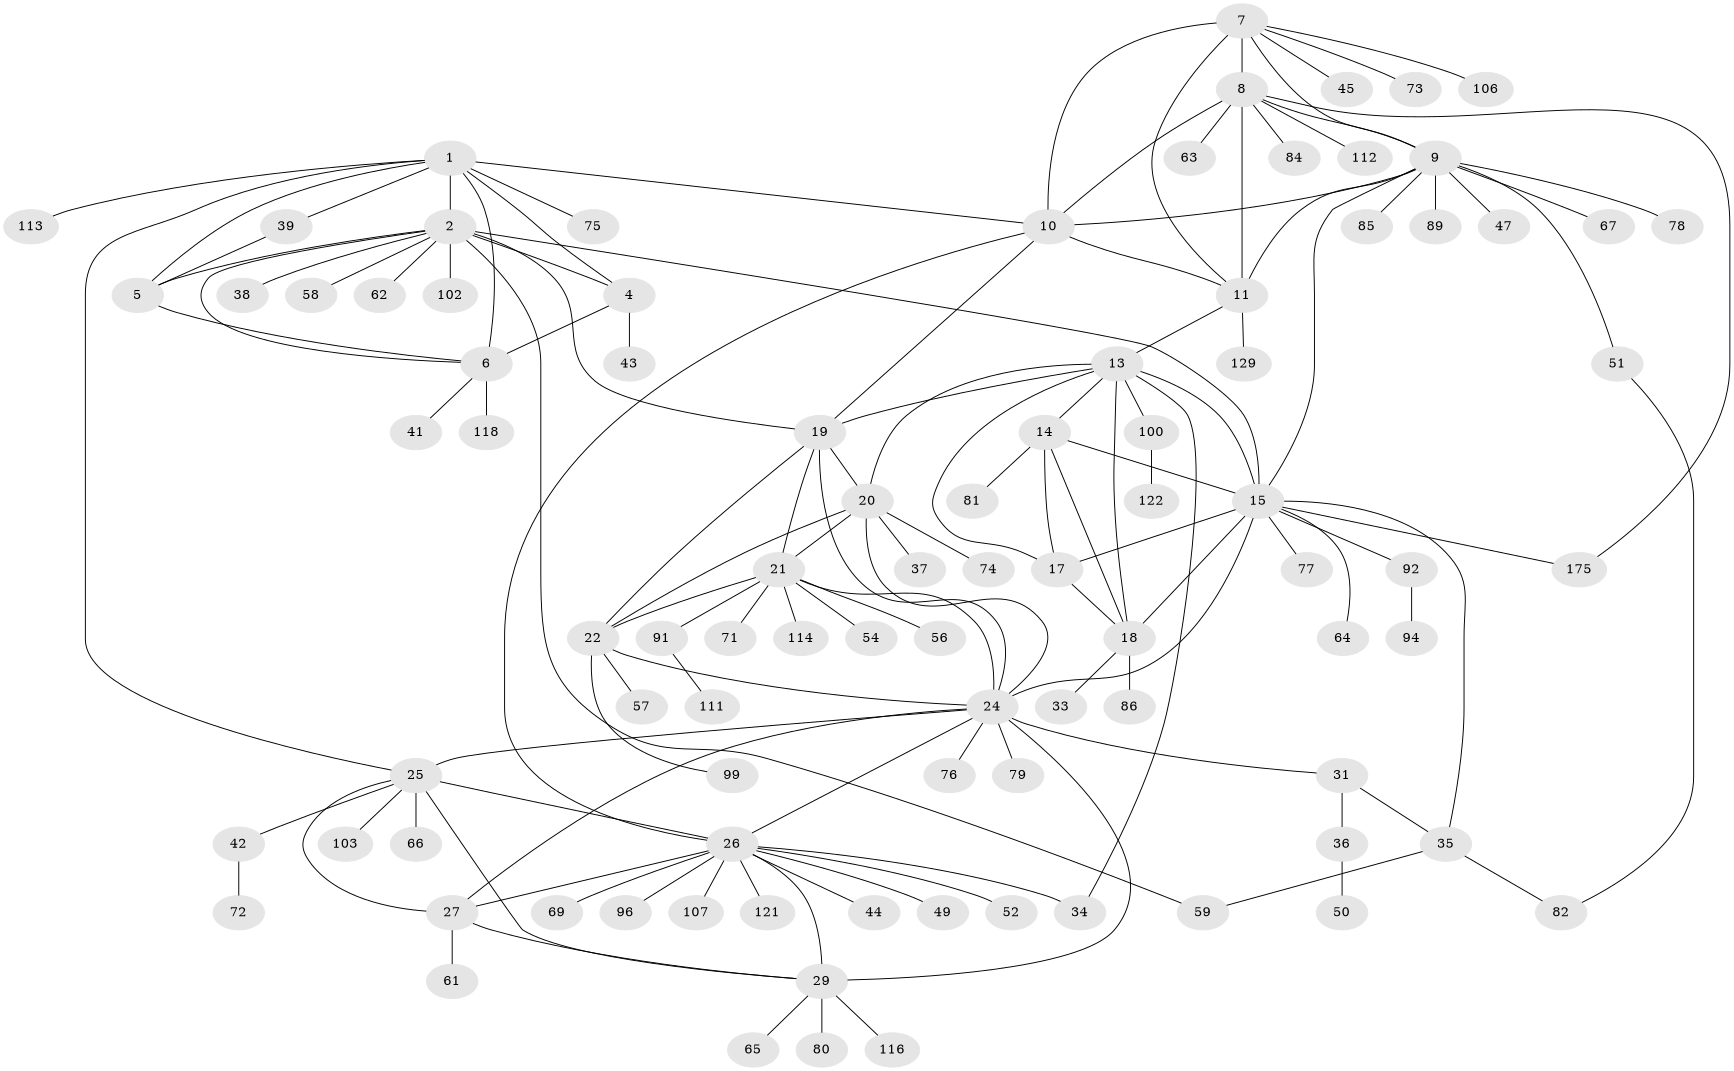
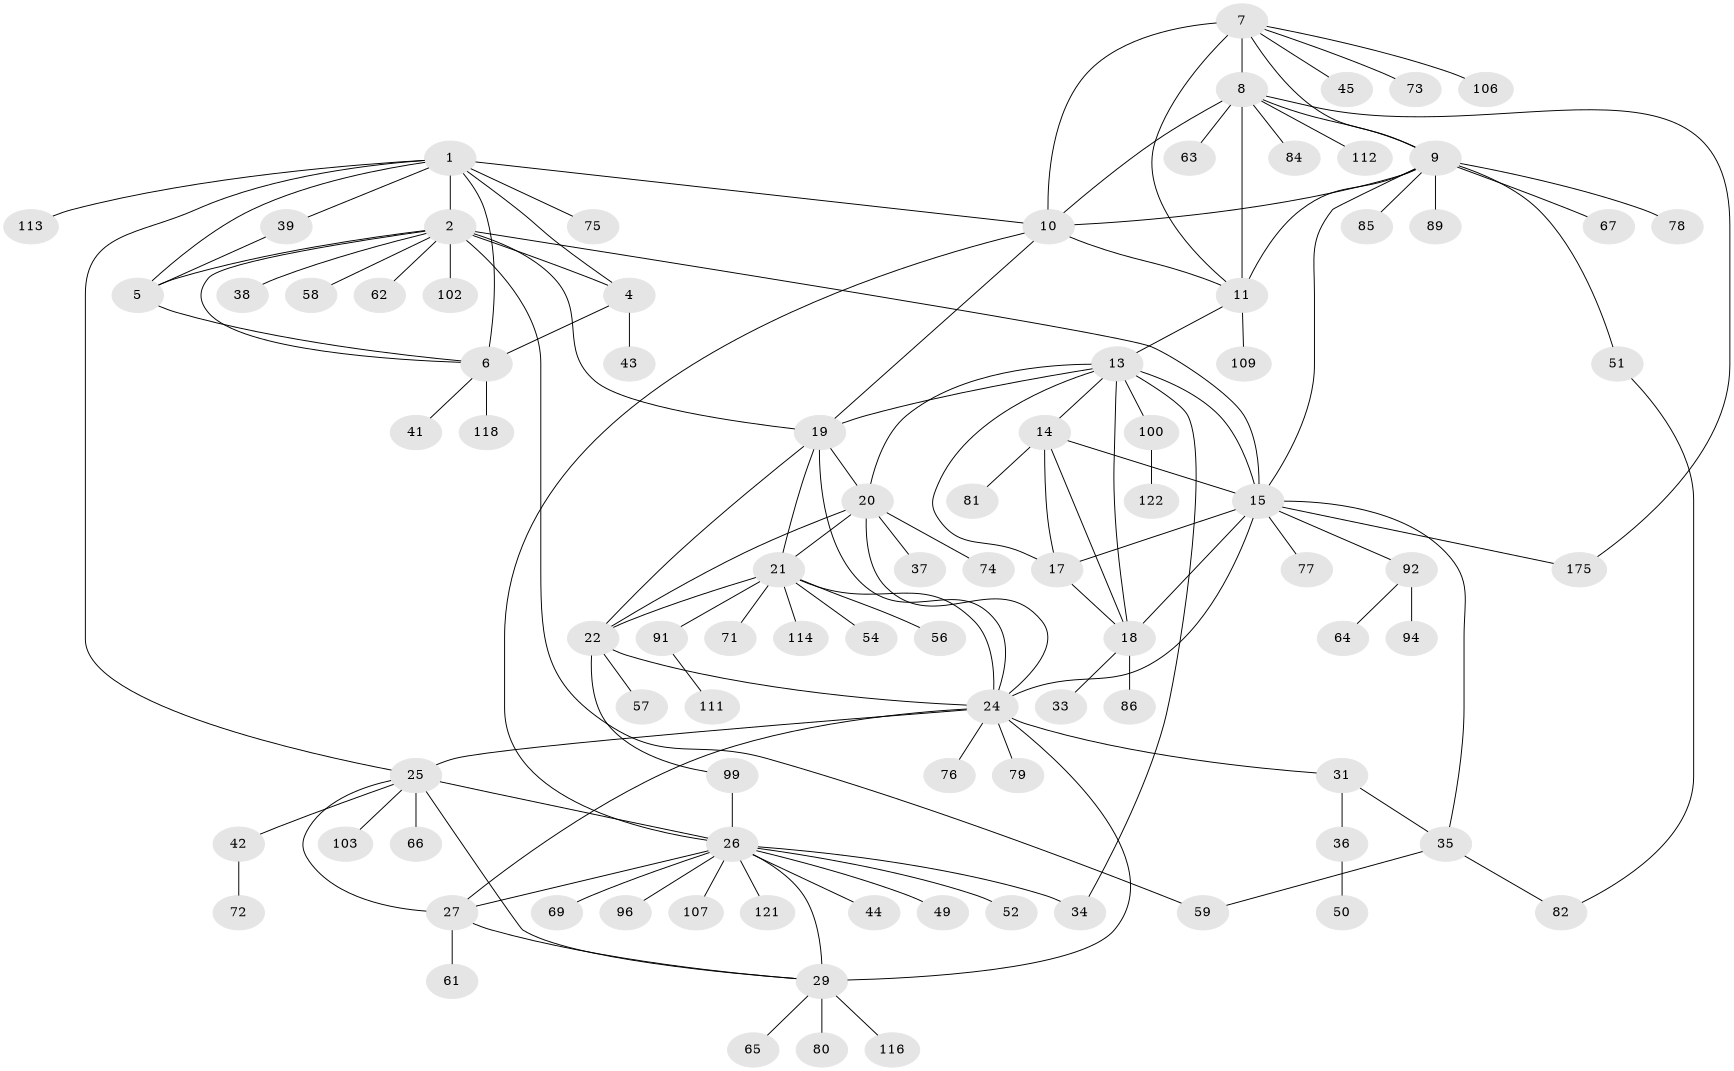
(1504, 227) -> none
(1244, 364) -> (1244, 364)
(1340, 551) -> (1377, 604)
(862, 776) -> (732, 810)
